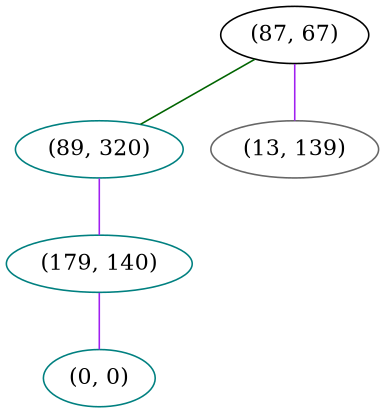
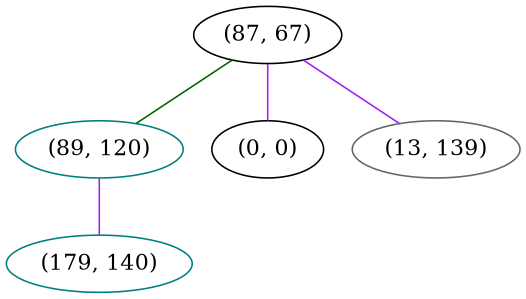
(99, 149) -> (99, 149)
(99, 321) -> (268, 92)
(99, 378) -> (268, 149)
